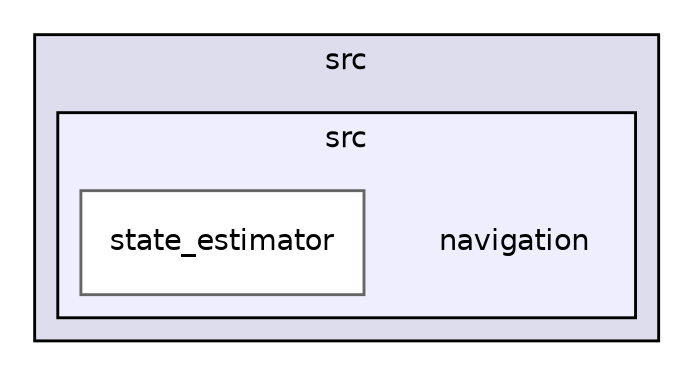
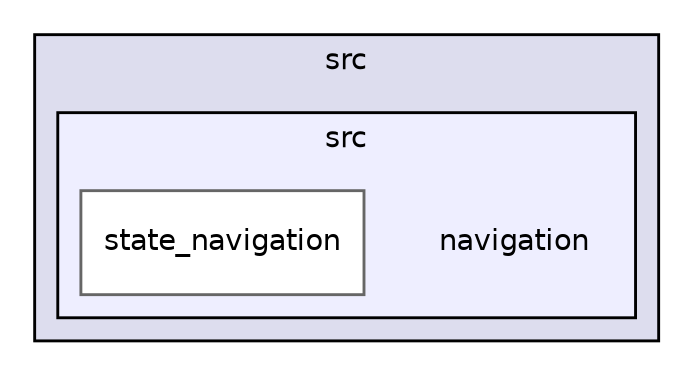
(222, 243) -> (222, 243)
